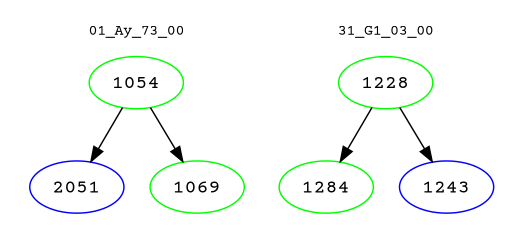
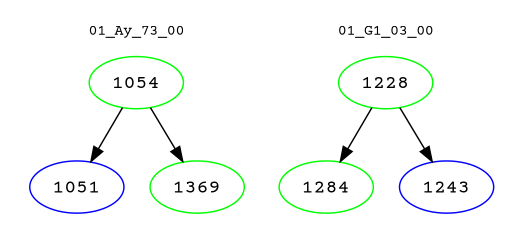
(386, 31) -> (386, 31)
(77, 187) -> (77, 187)
(197, 187) -> (197, 187)
